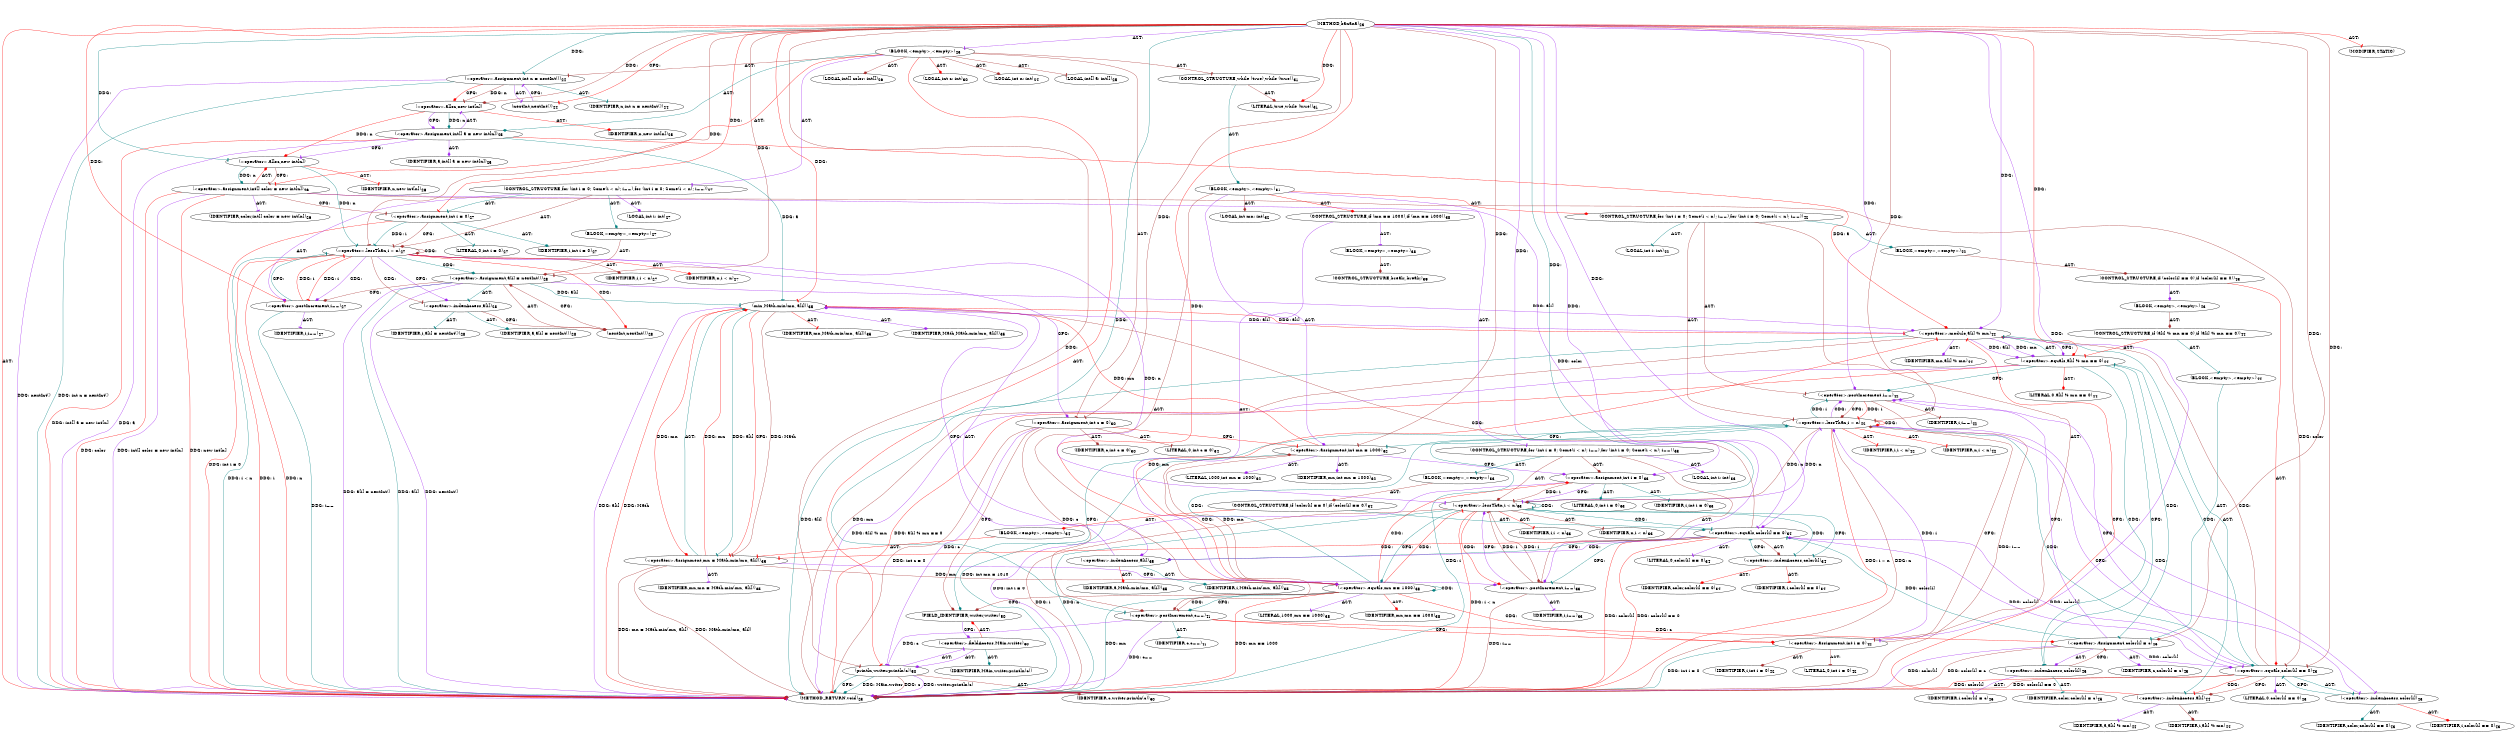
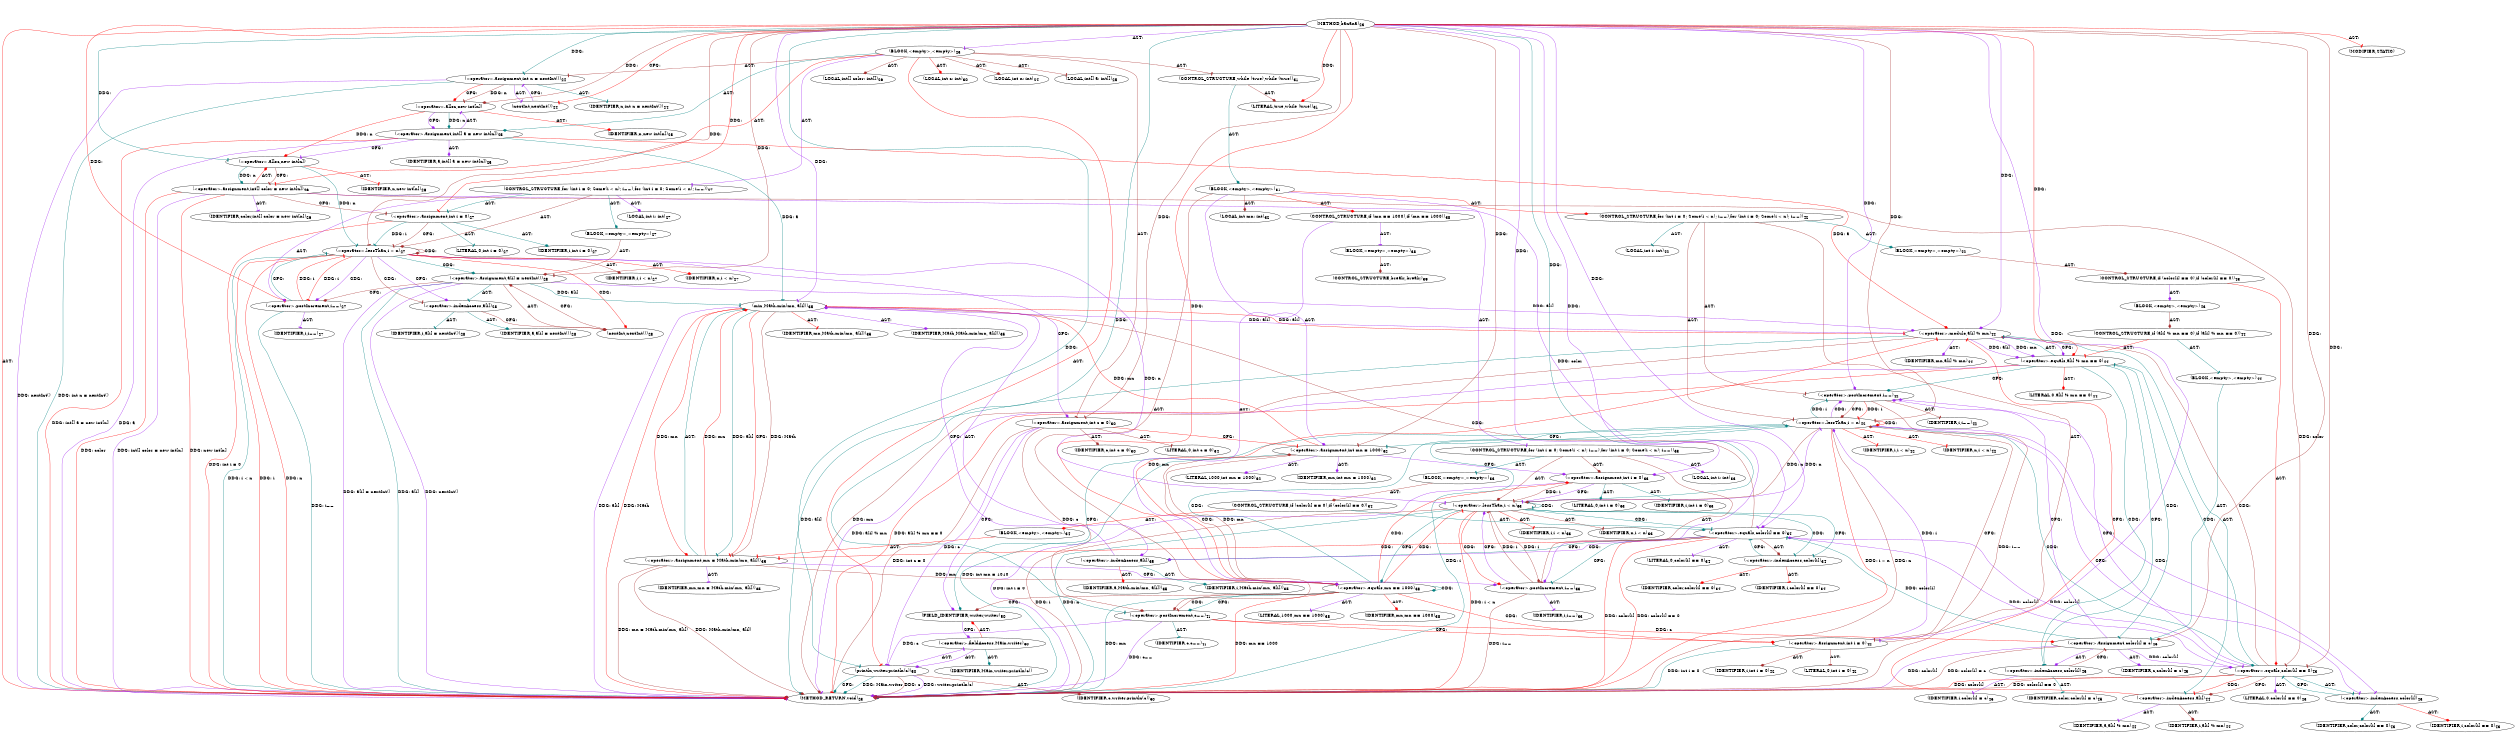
(782, 40) -> (782, 40)
(992, 146) -> (992, 146)
(985, 510) -> (985, 510)
